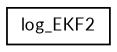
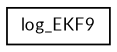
(58, 26) -> (58, 26)
